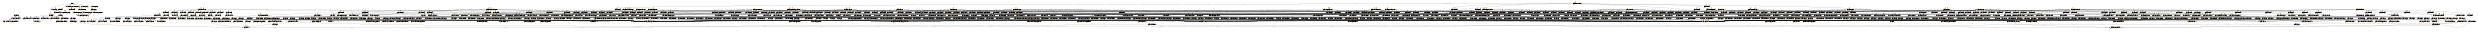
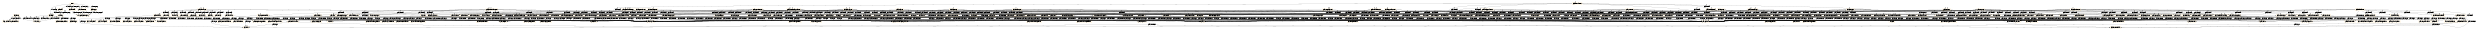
(1710, 13) -> (1725, 16)
(1058, 20) -> none
